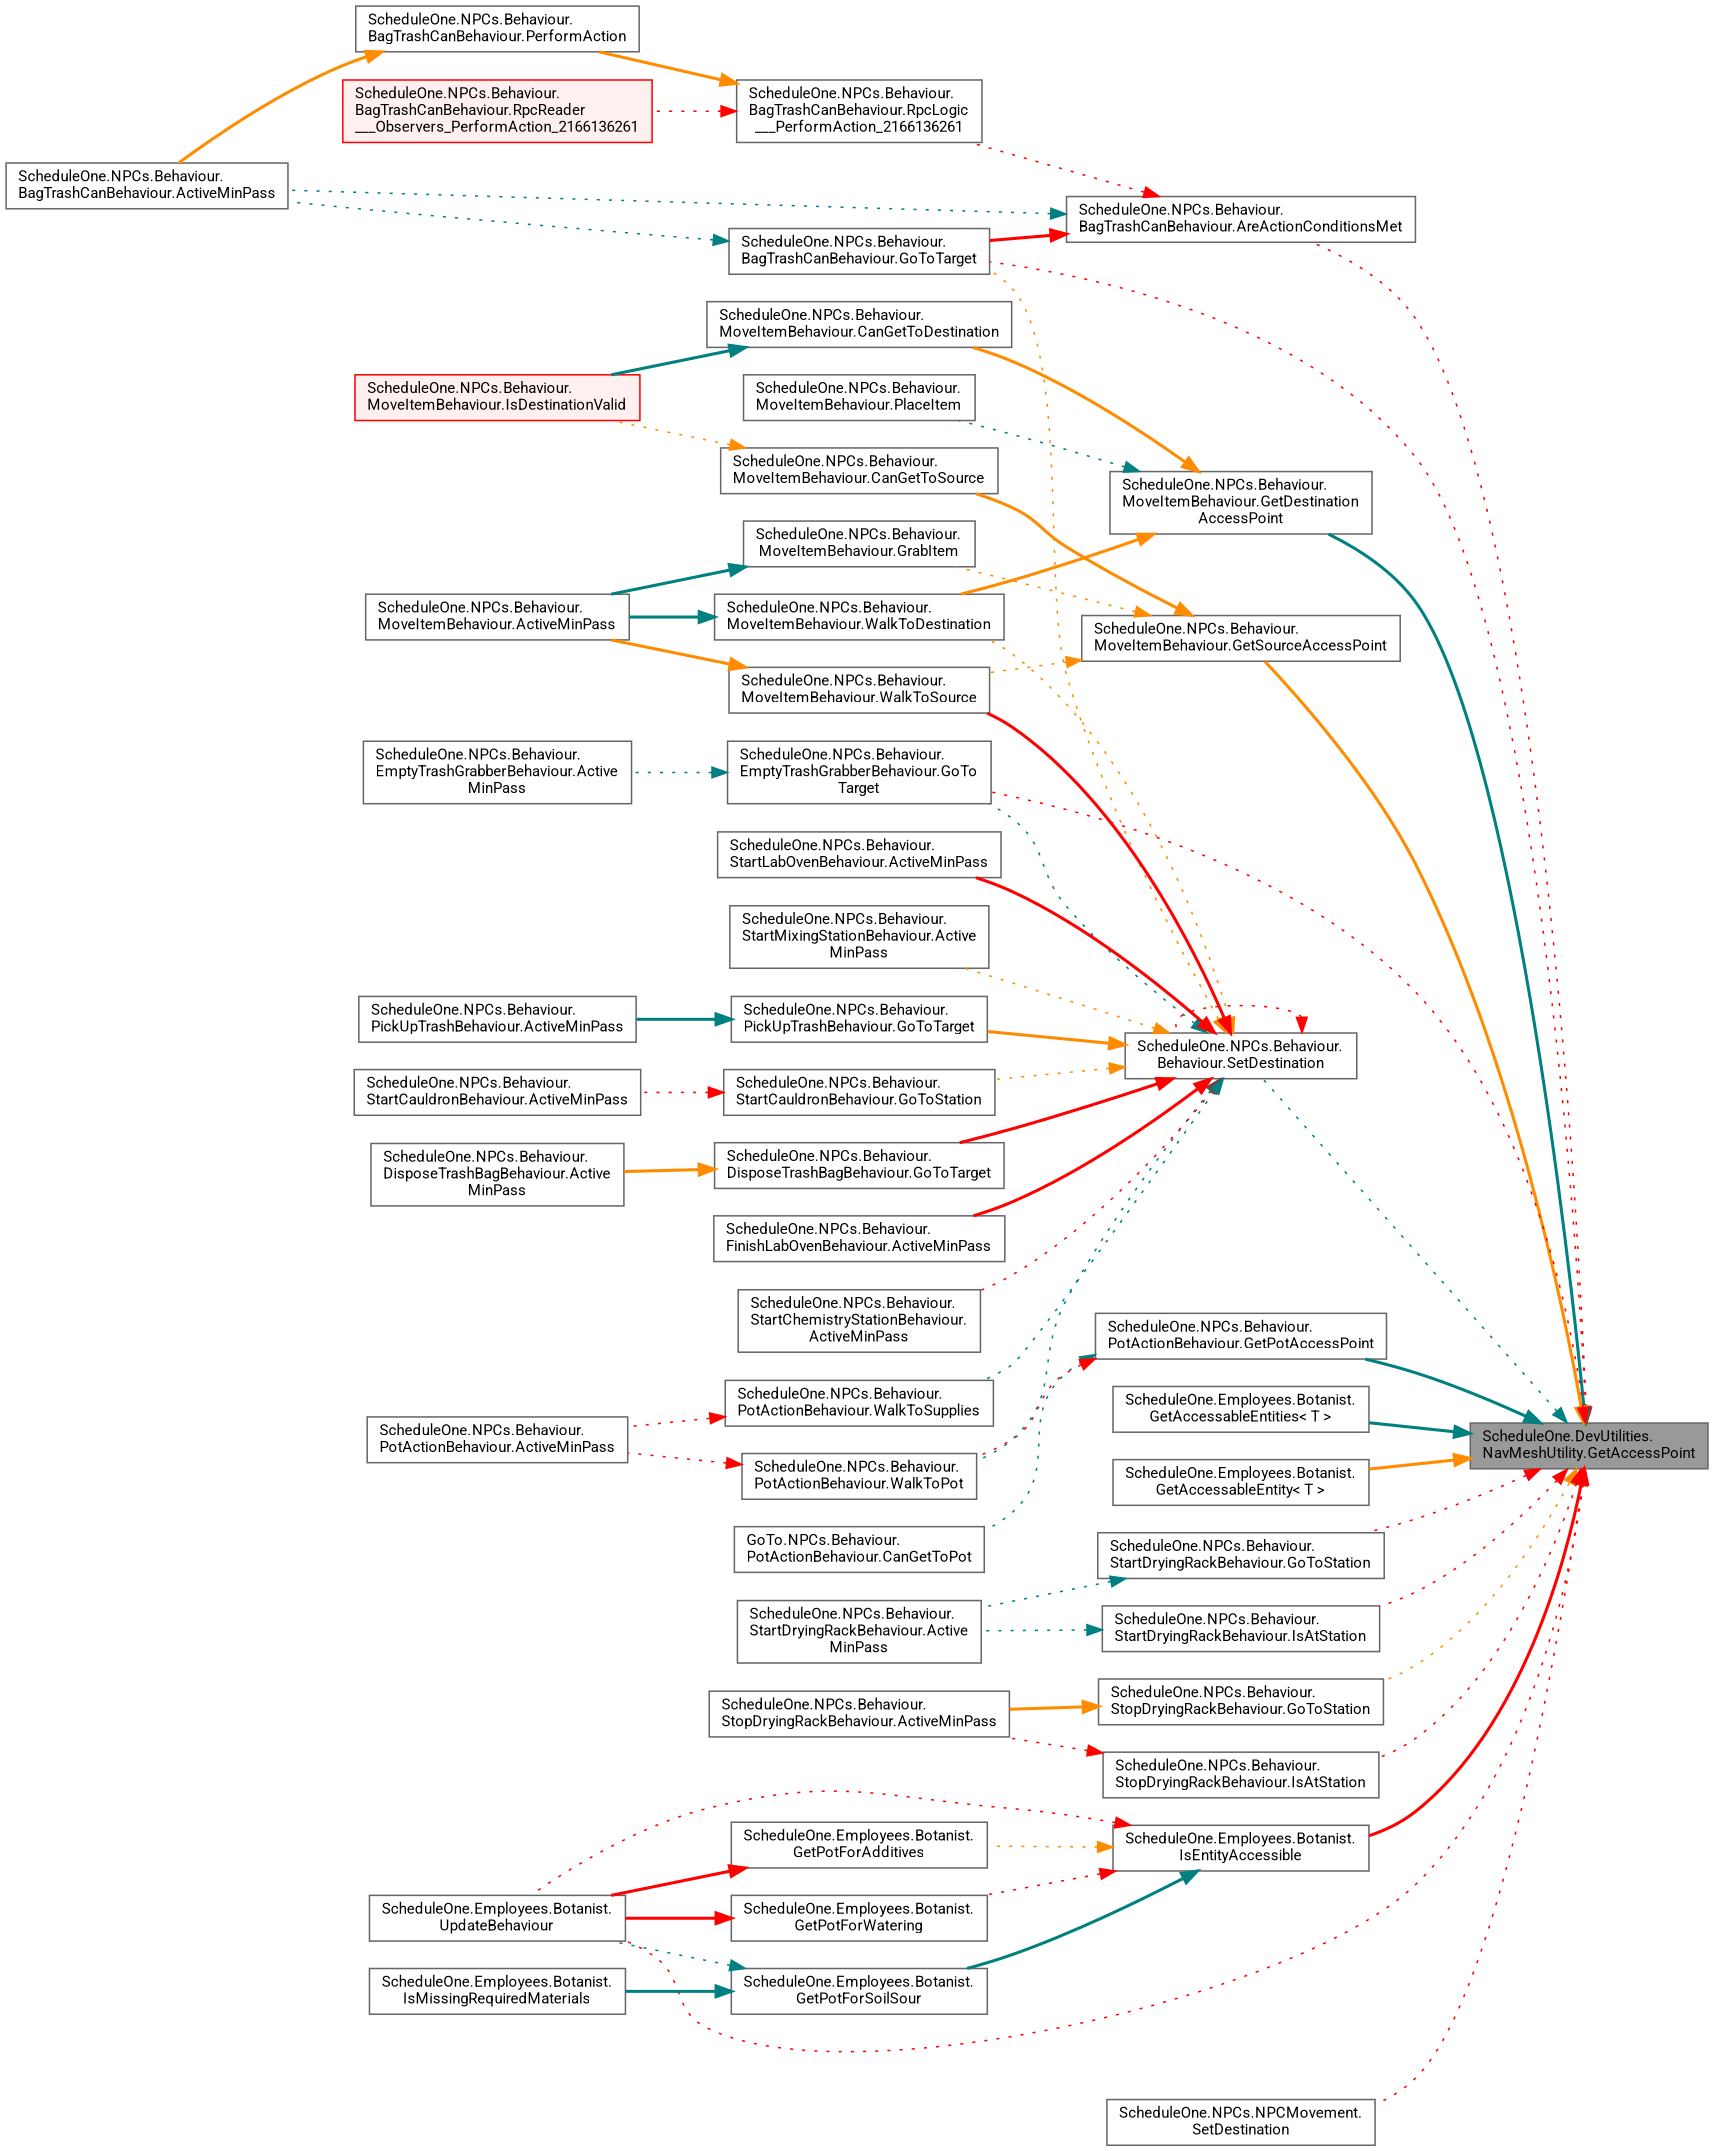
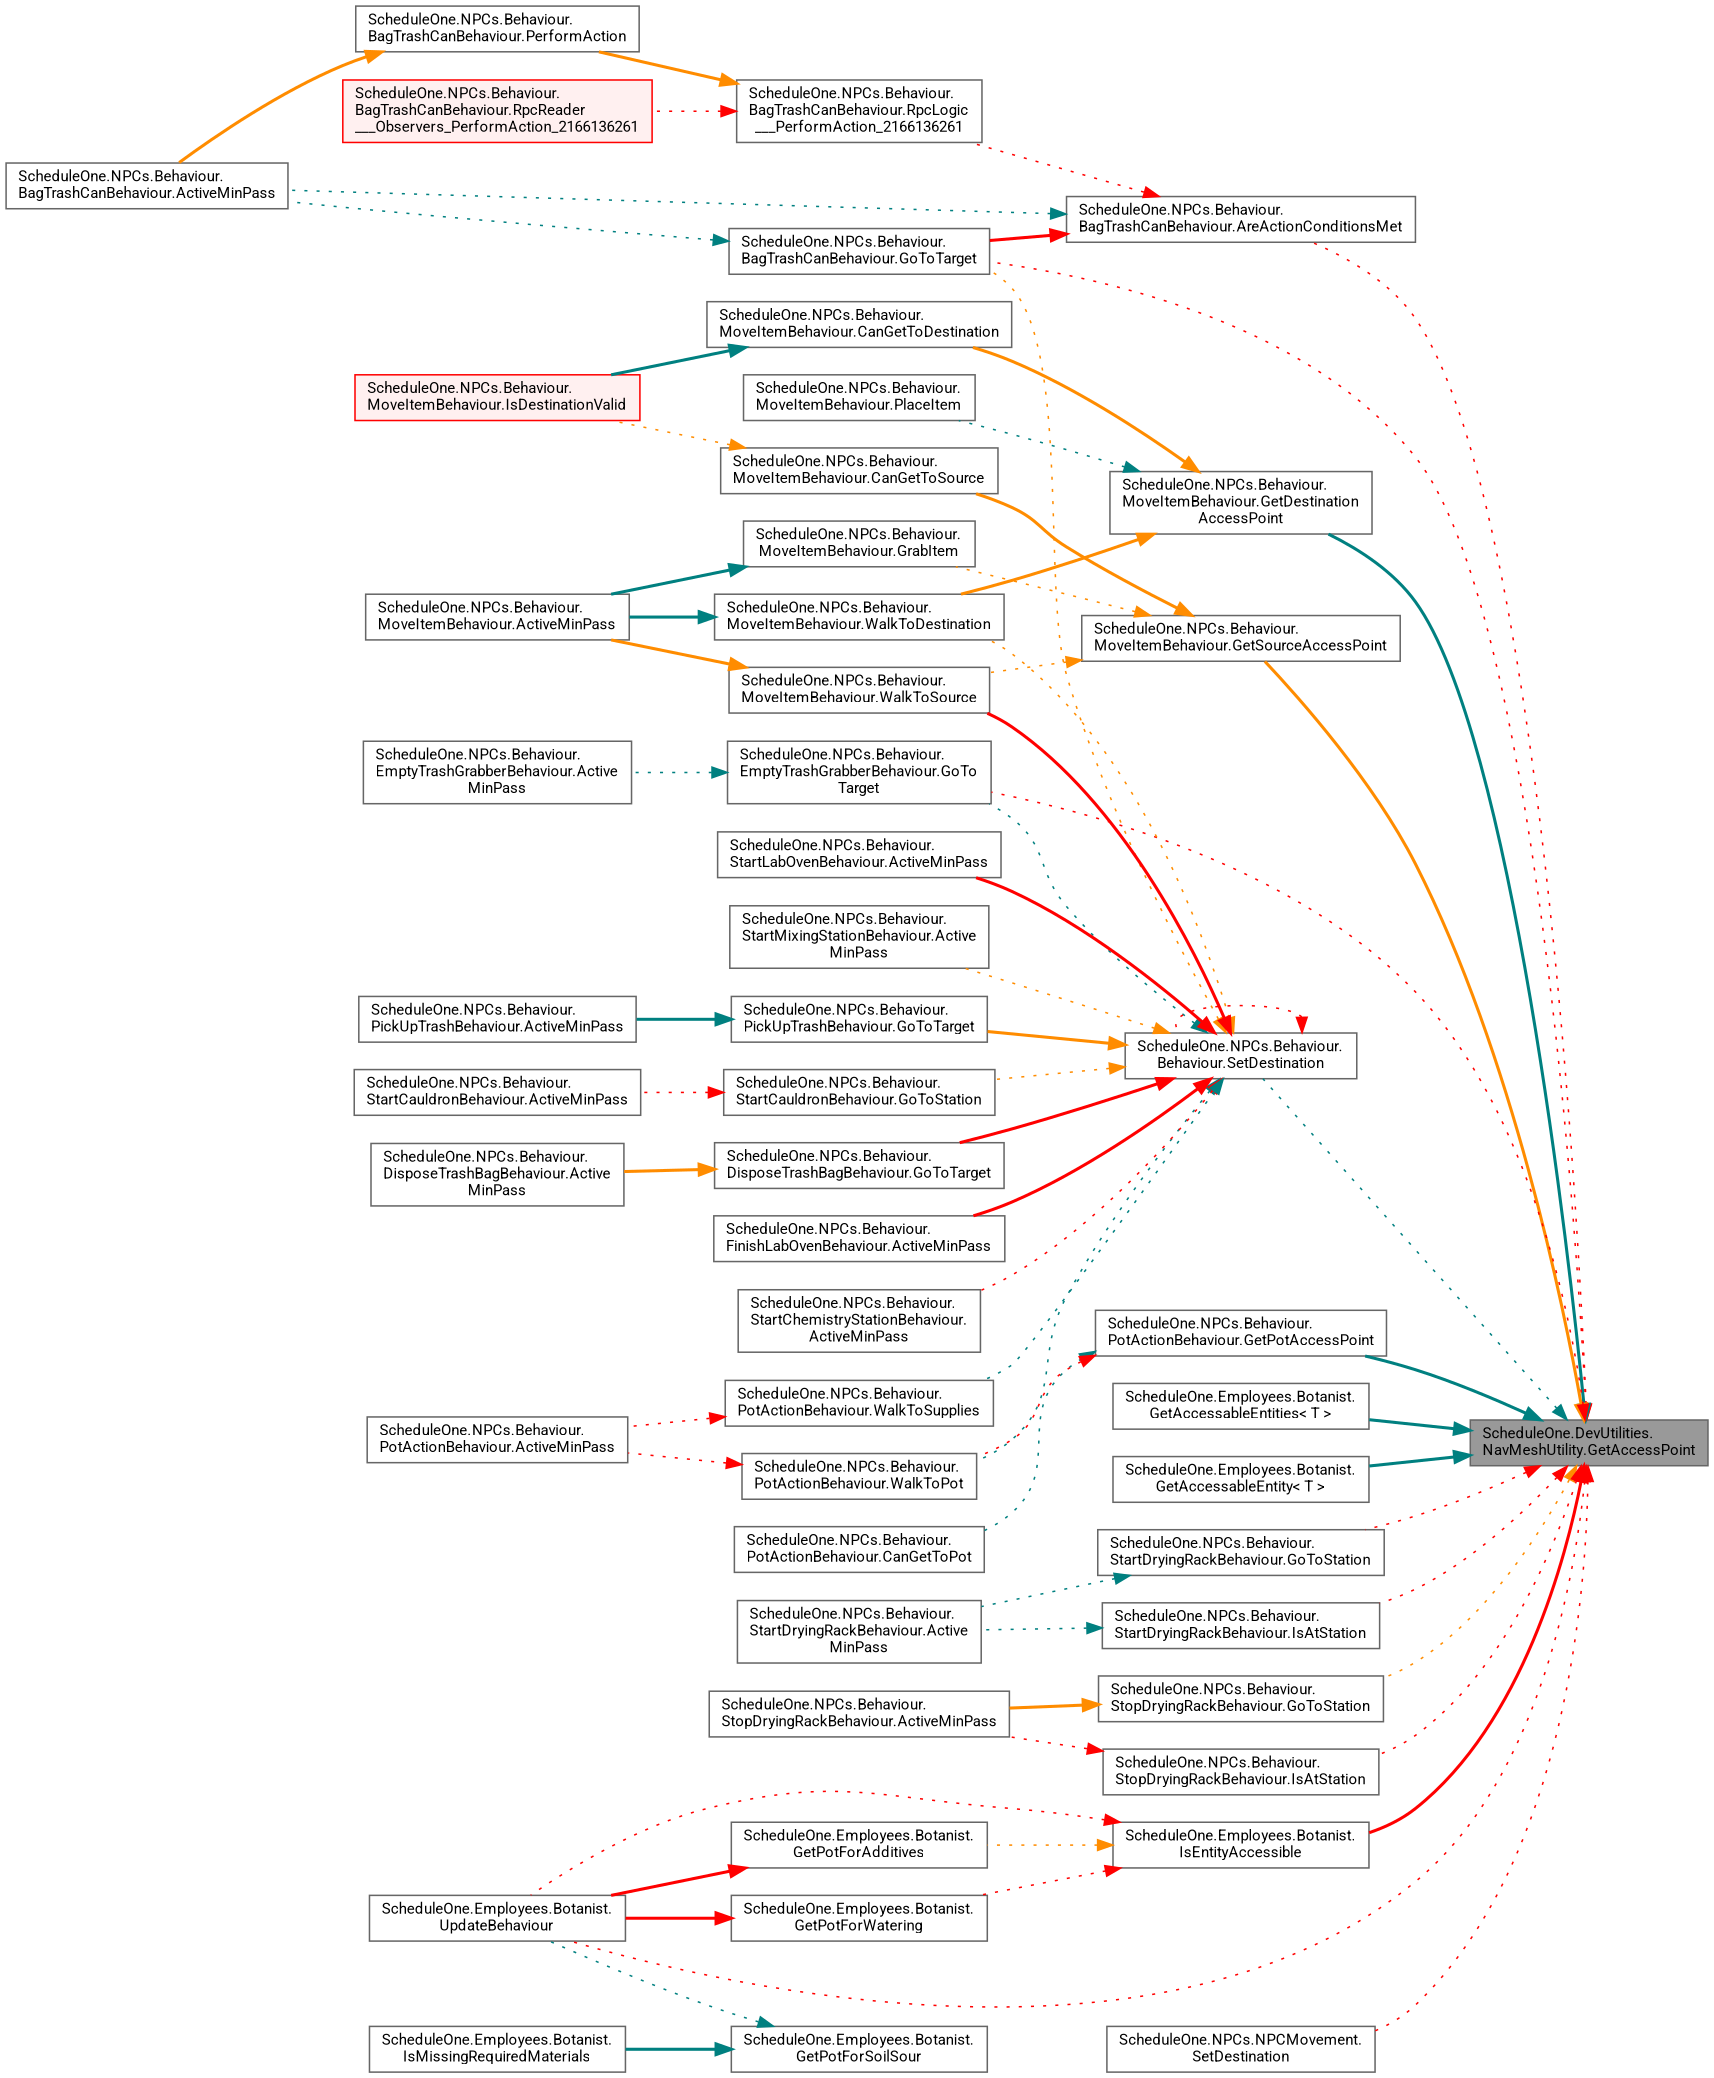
(1412, 1465) -> (1412, 1461)
(859, 1550) -> (859, 1550)
(1077, 1929) -> none
